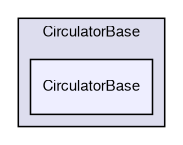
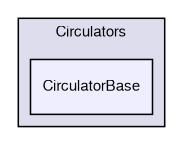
(92, 33) -> (92, 33)
